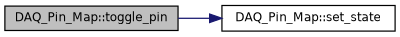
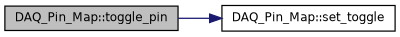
(309, 18) -> (309, 18)
